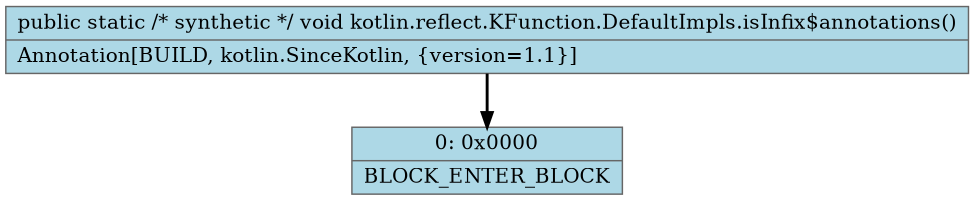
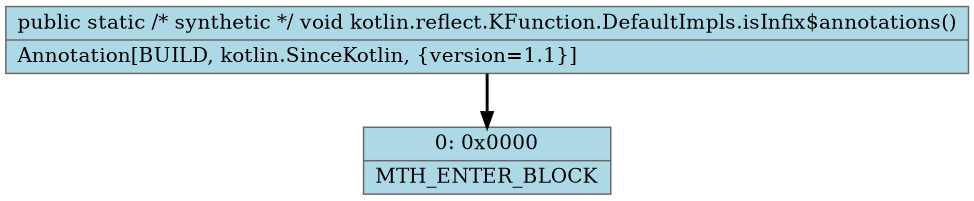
(487, 177) -> (487, 177)
